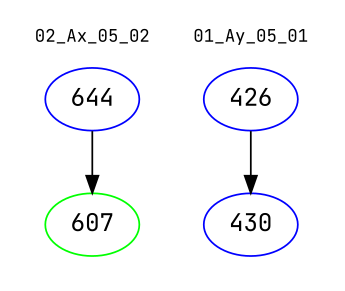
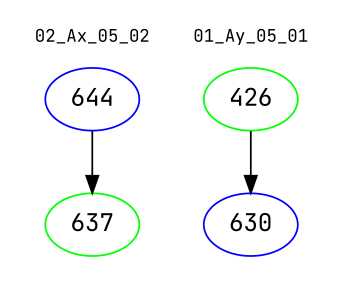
(251, 99) -> (251, 99)
(92, 225) -> (92, 225)
(251, 225) -> (251, 225)
